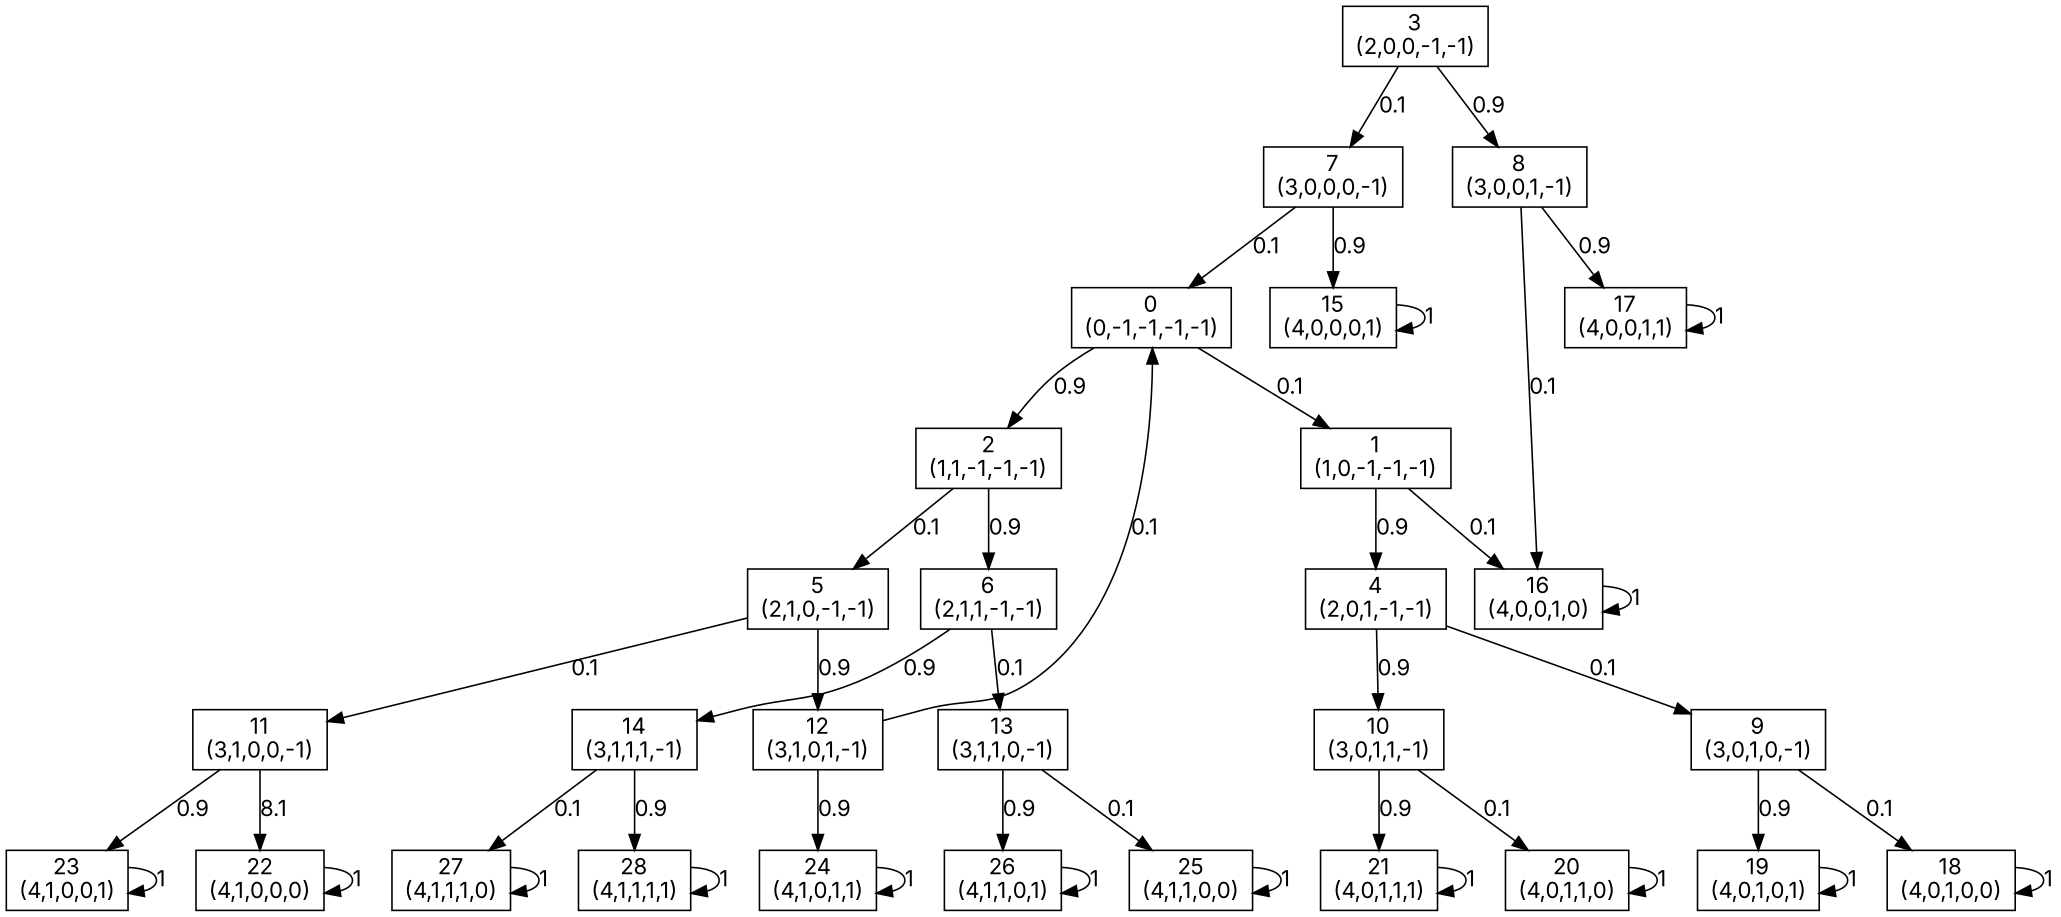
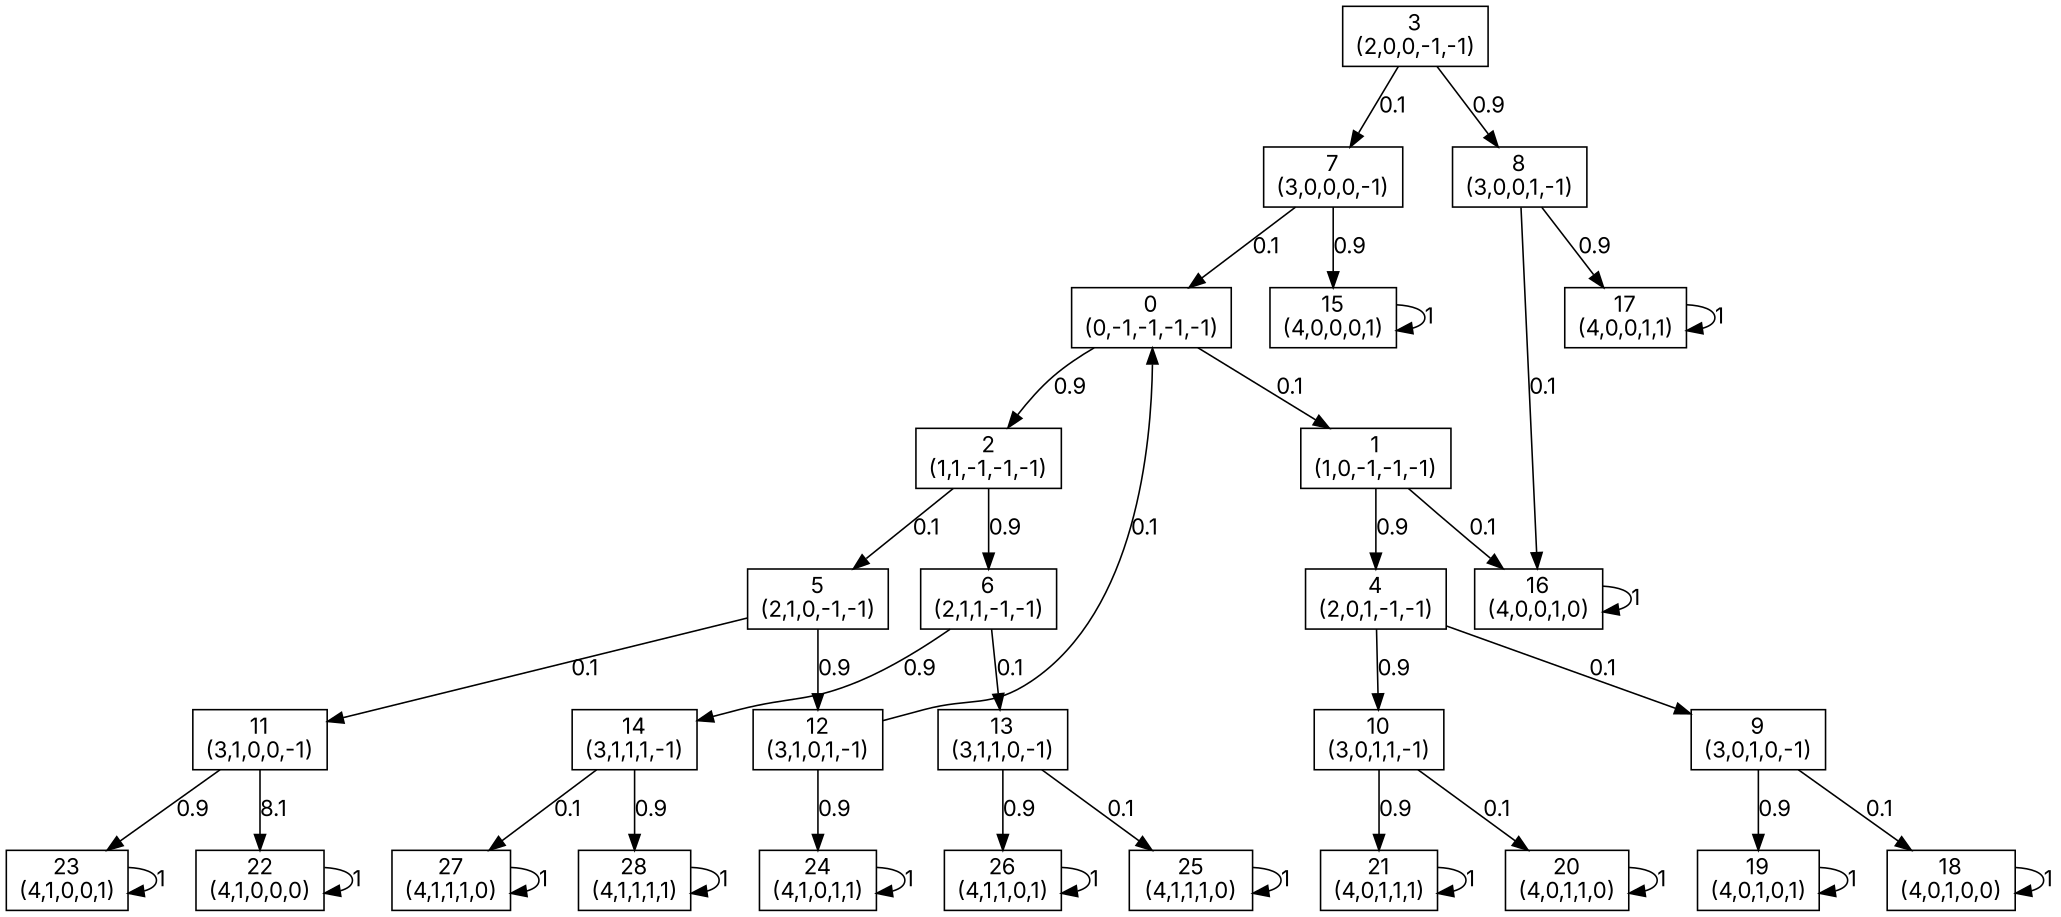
(1191, 880) -> (1191, 880)
